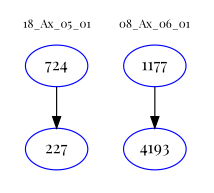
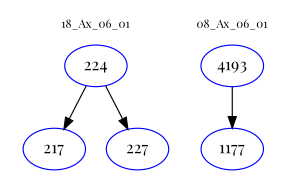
(57, 25) -> (96, 25)
(57, 66) -> (96, 66)
(155, 102) -> (232, 102)
none -> (54, 149)
